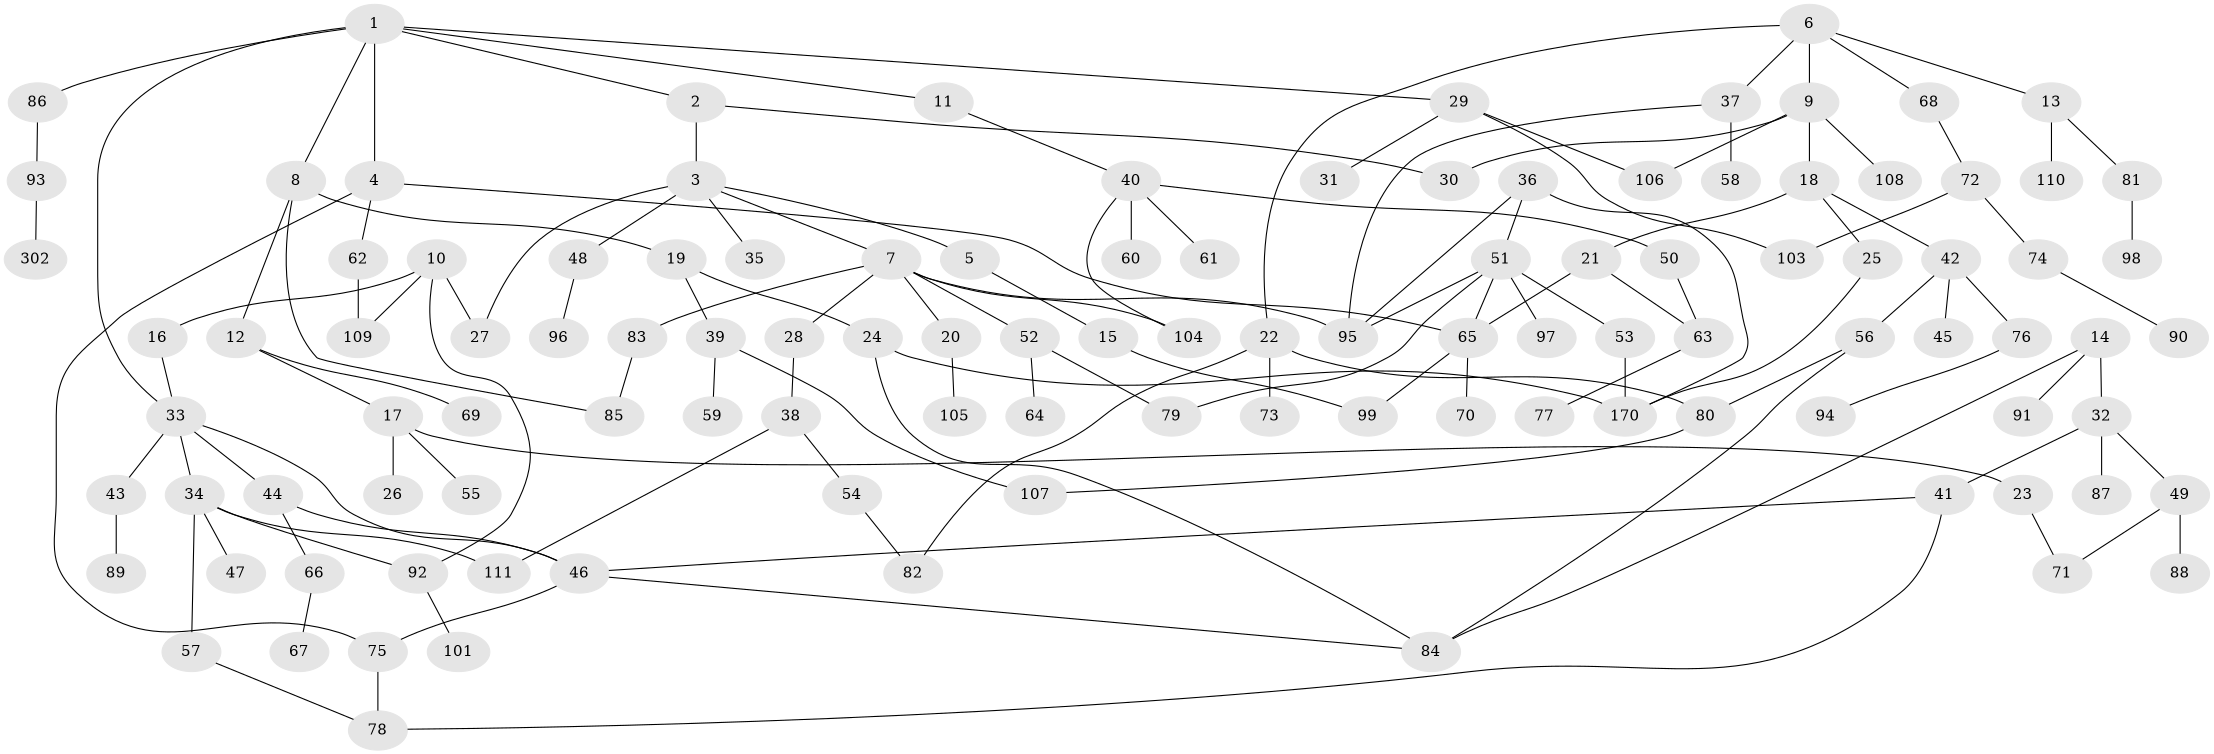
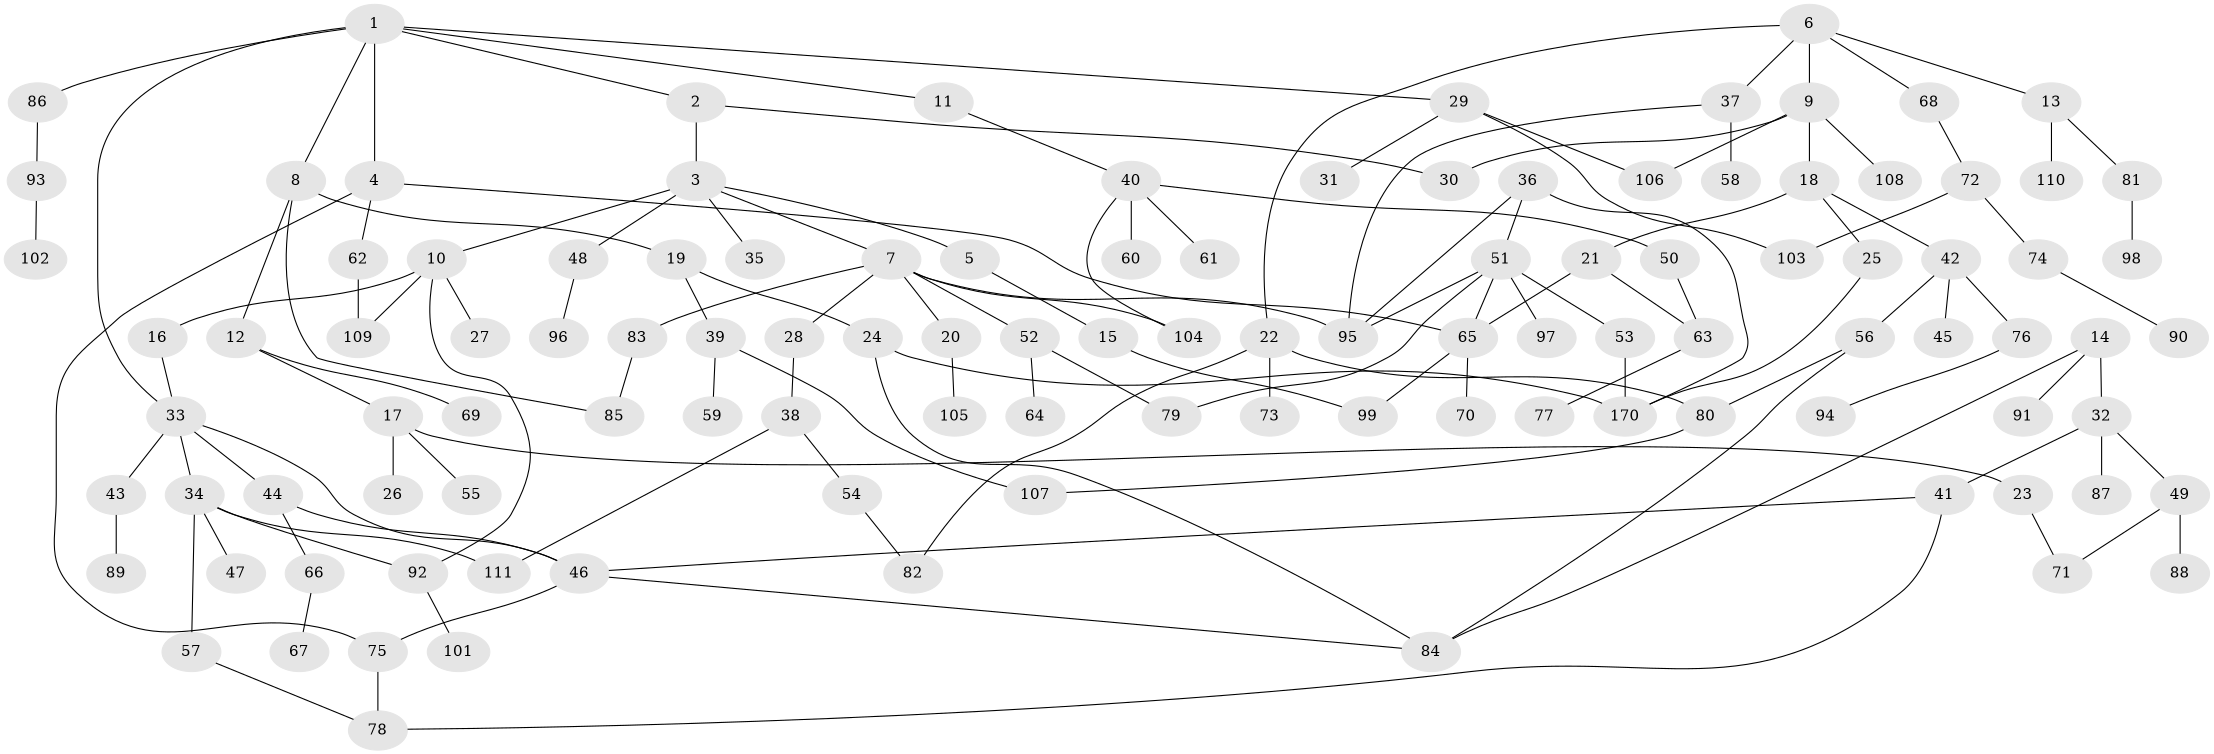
(568, 221) -> (567, 220)
(36, 259) -> (36, 259)
